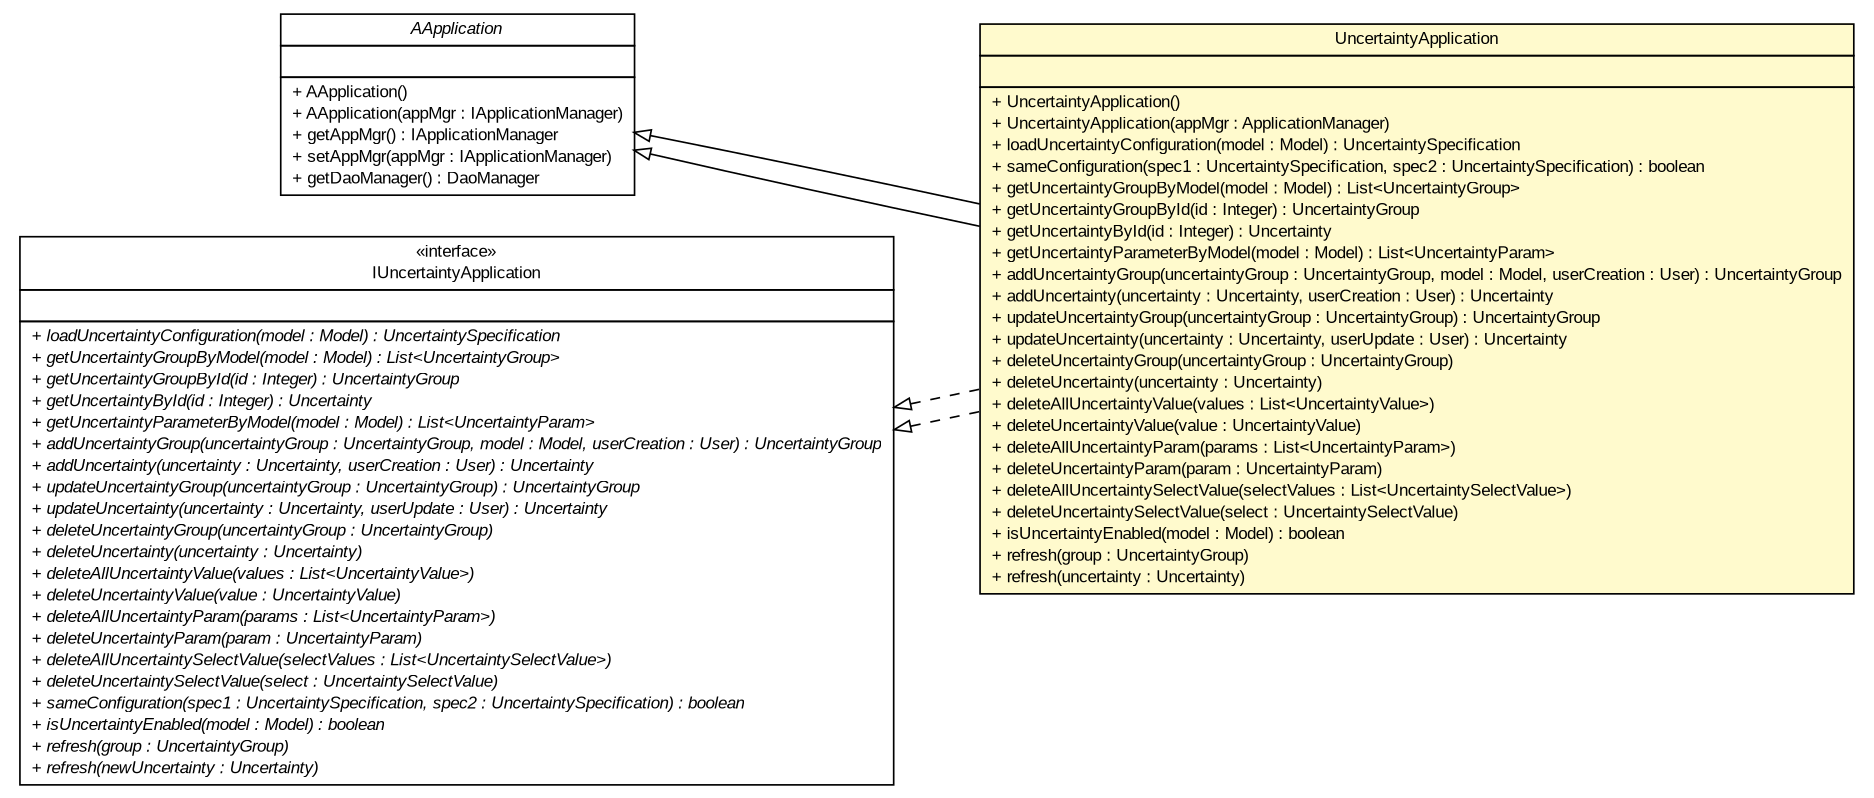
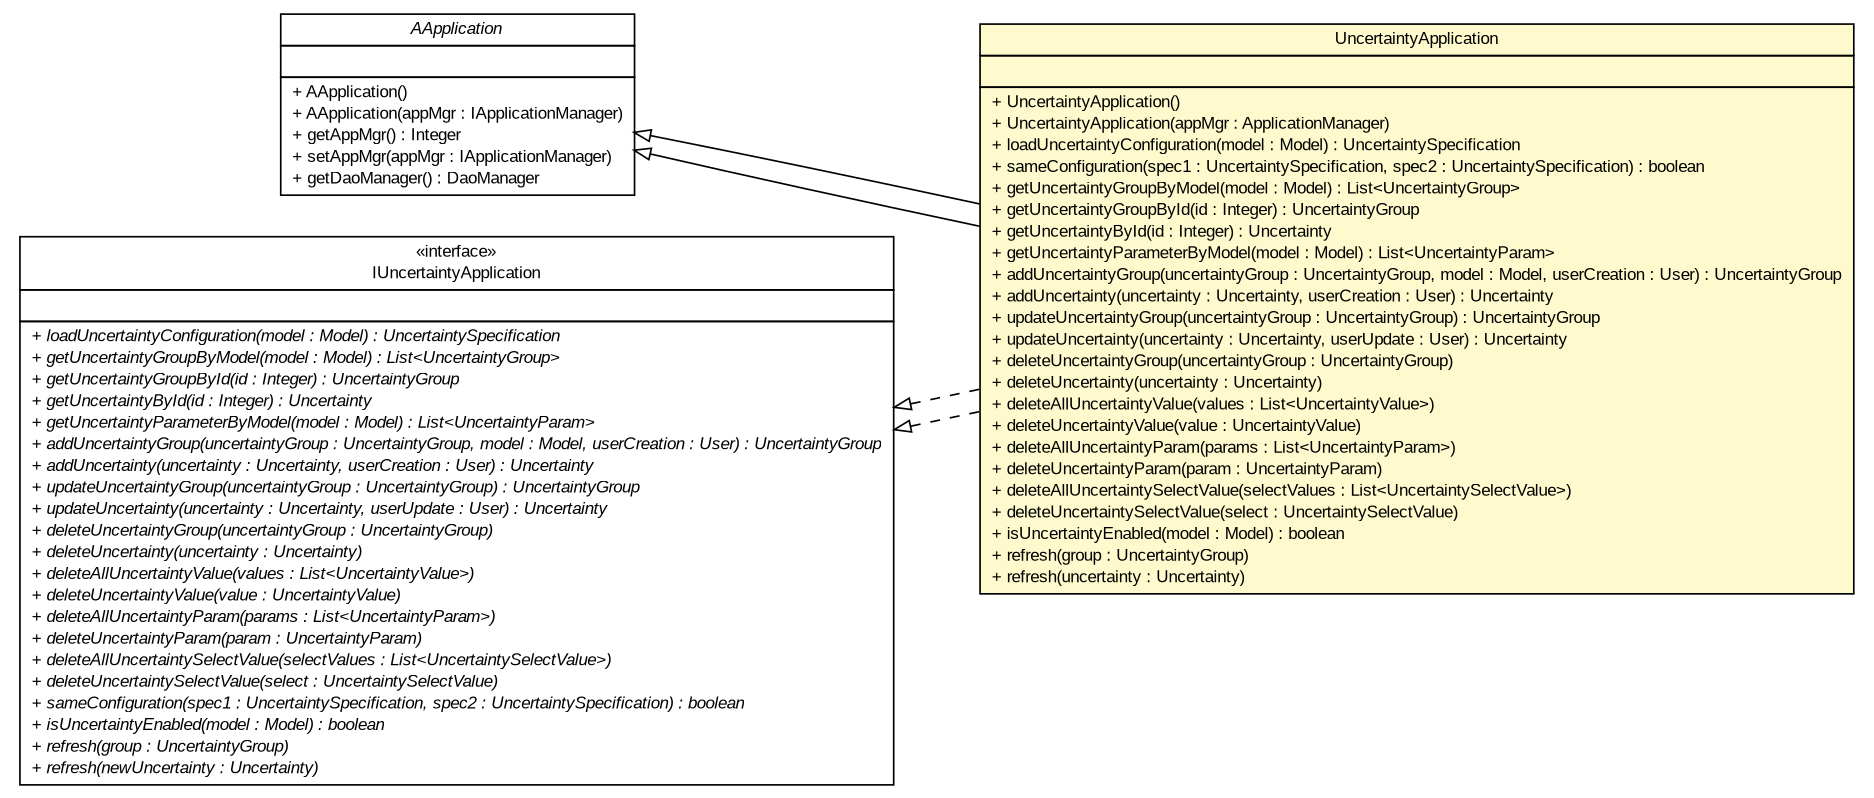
(425, 135) -> (377, 135)
